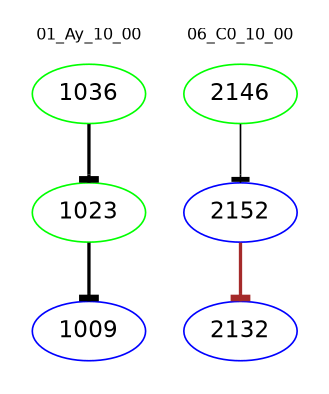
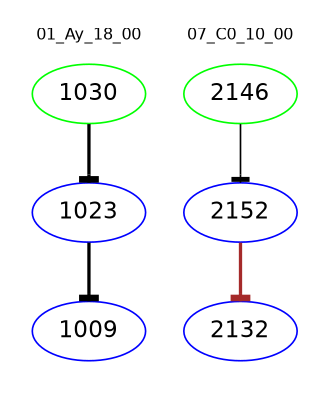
(89, 35) -> (89, 35)
(240, 35) -> (240, 35)
(89, 94) -> (89, 94)
(89, 212) -> (89, 212)
